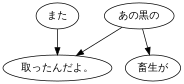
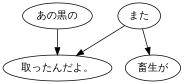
(145, 38) -> (145, 38)
